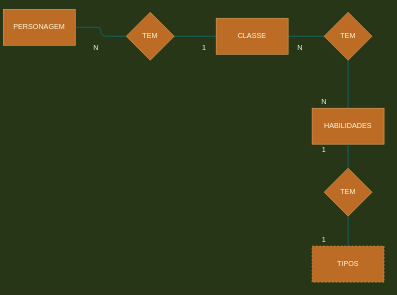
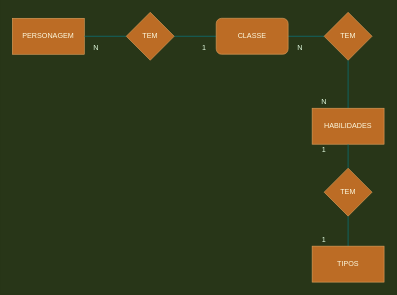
(39, 27) -> (48, 36)
(252, 36) -> (252, 36)
(348, 264) -> (348, 264)
